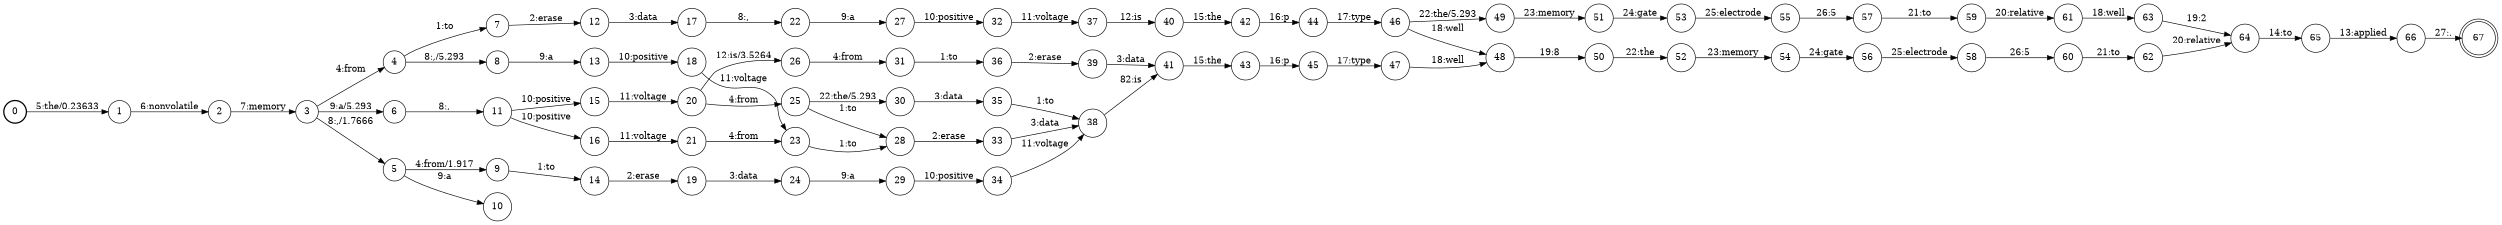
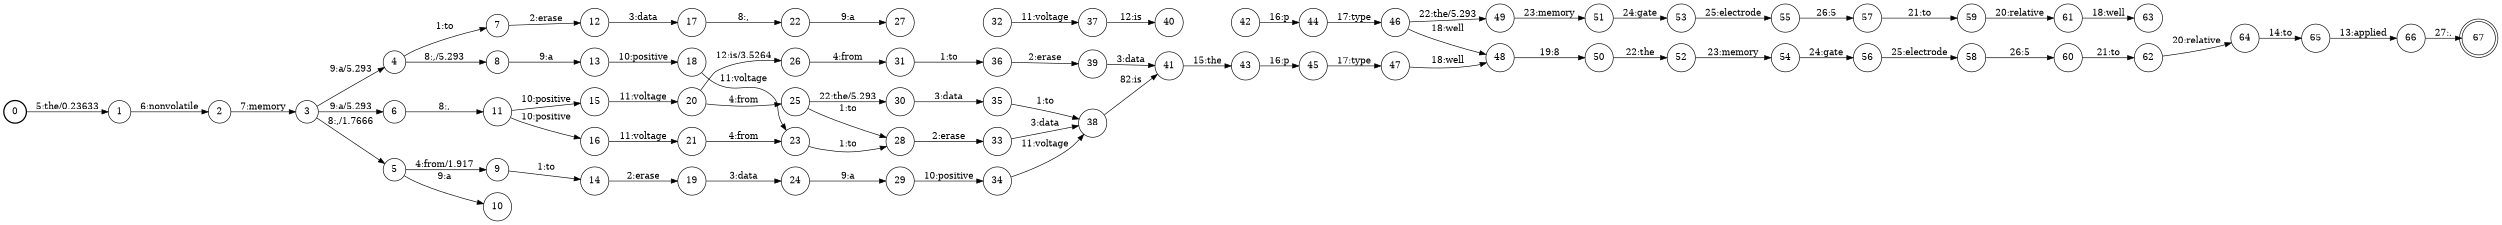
(946, 22) -> none
(1204, 22) -> none
(2193, 27) -> none
(351, 69) -> (351, 69)
